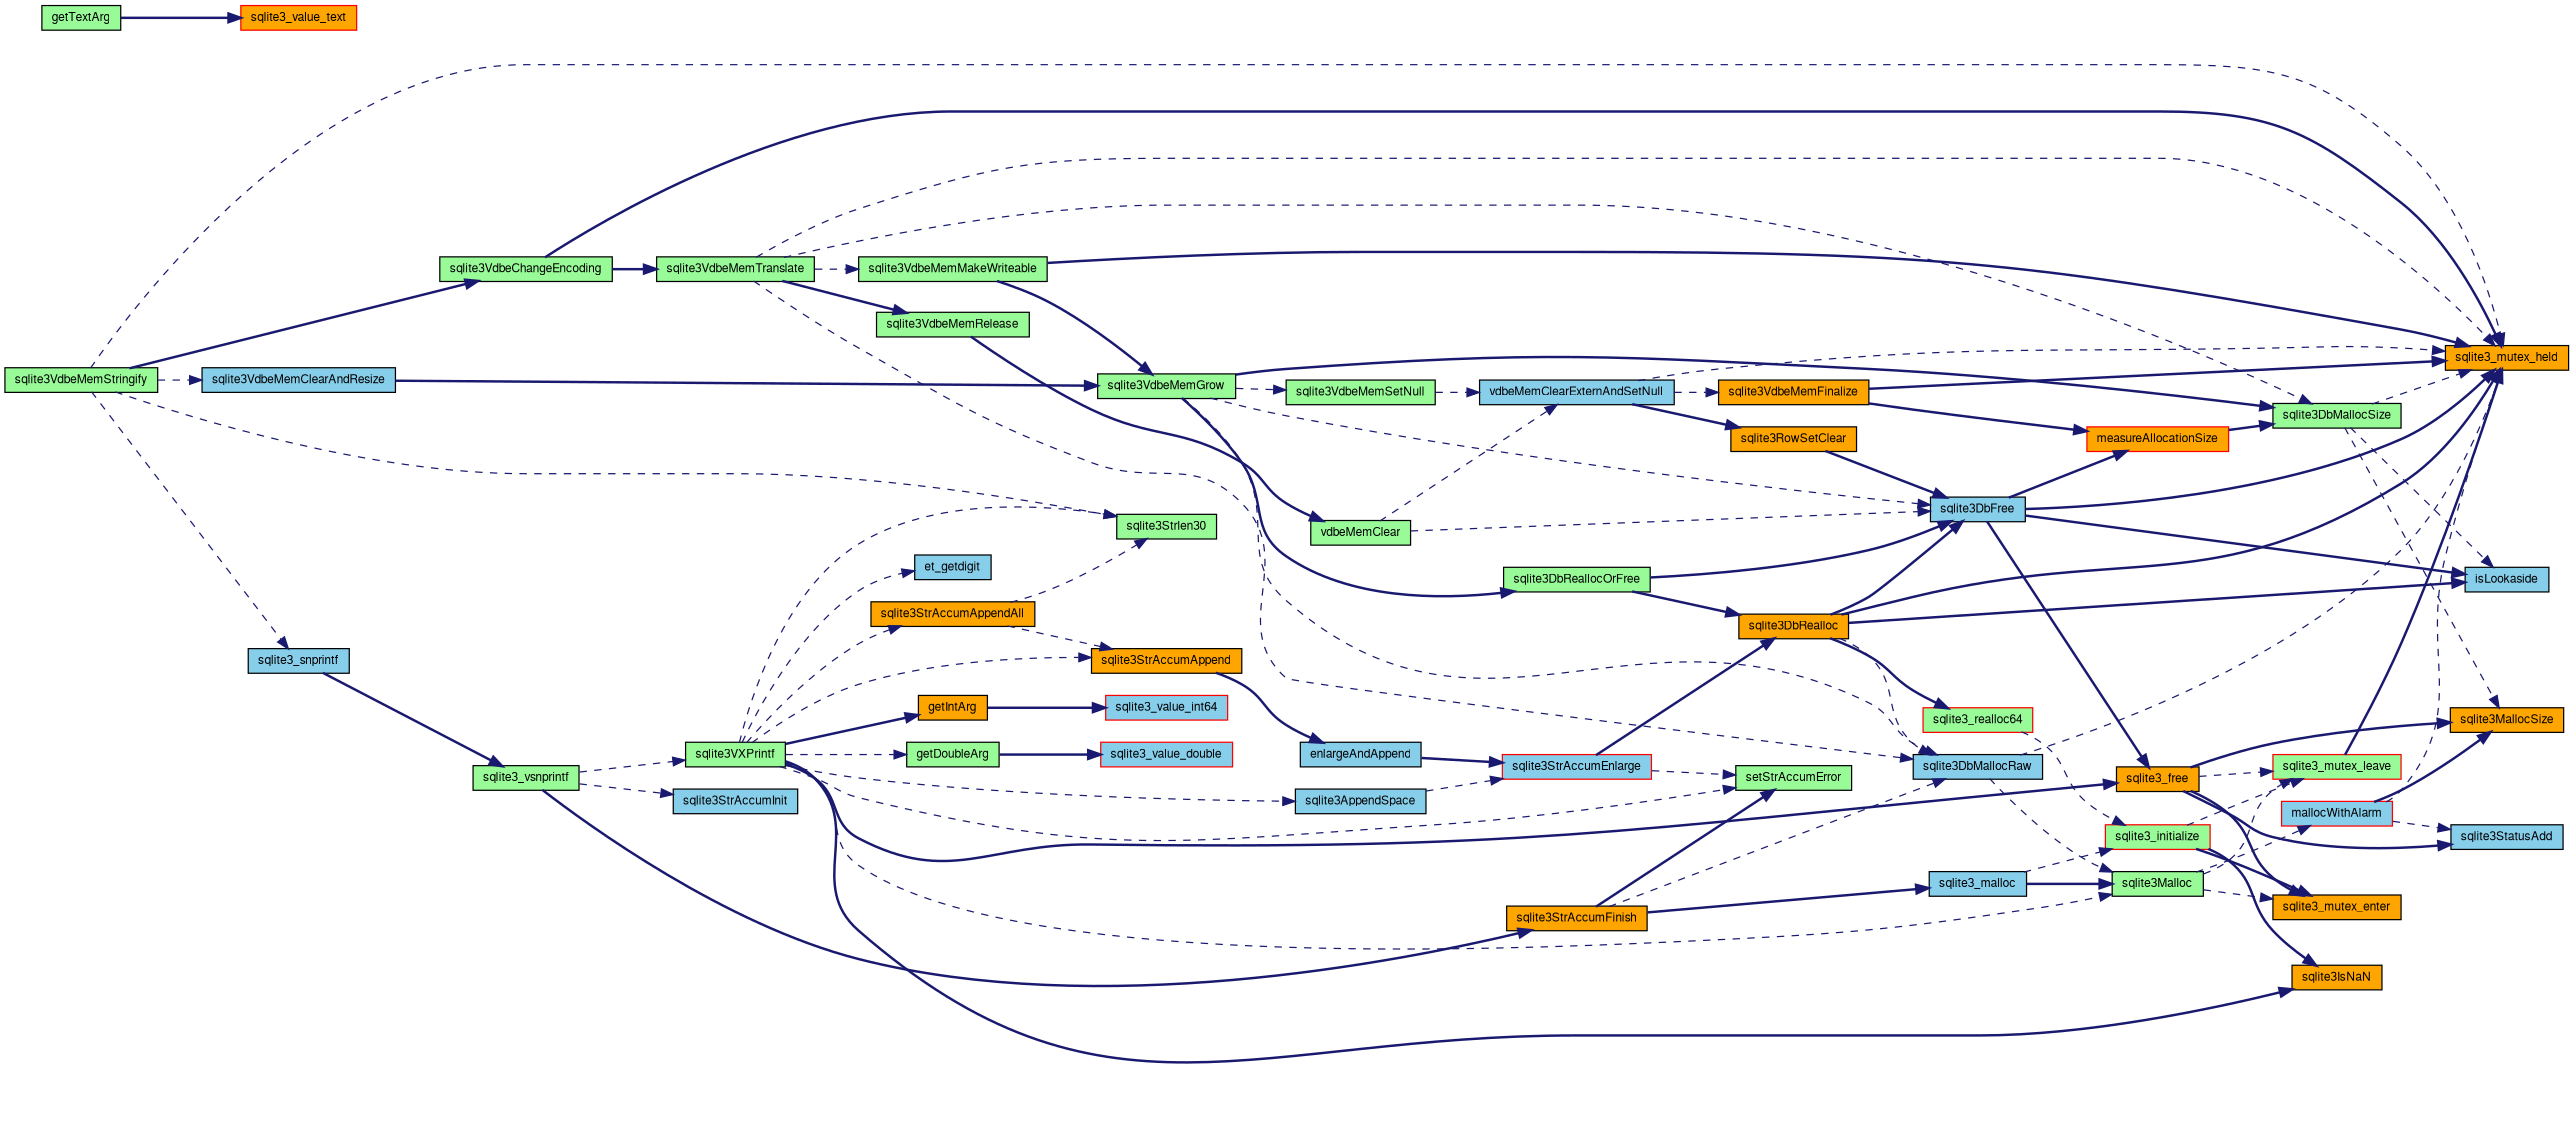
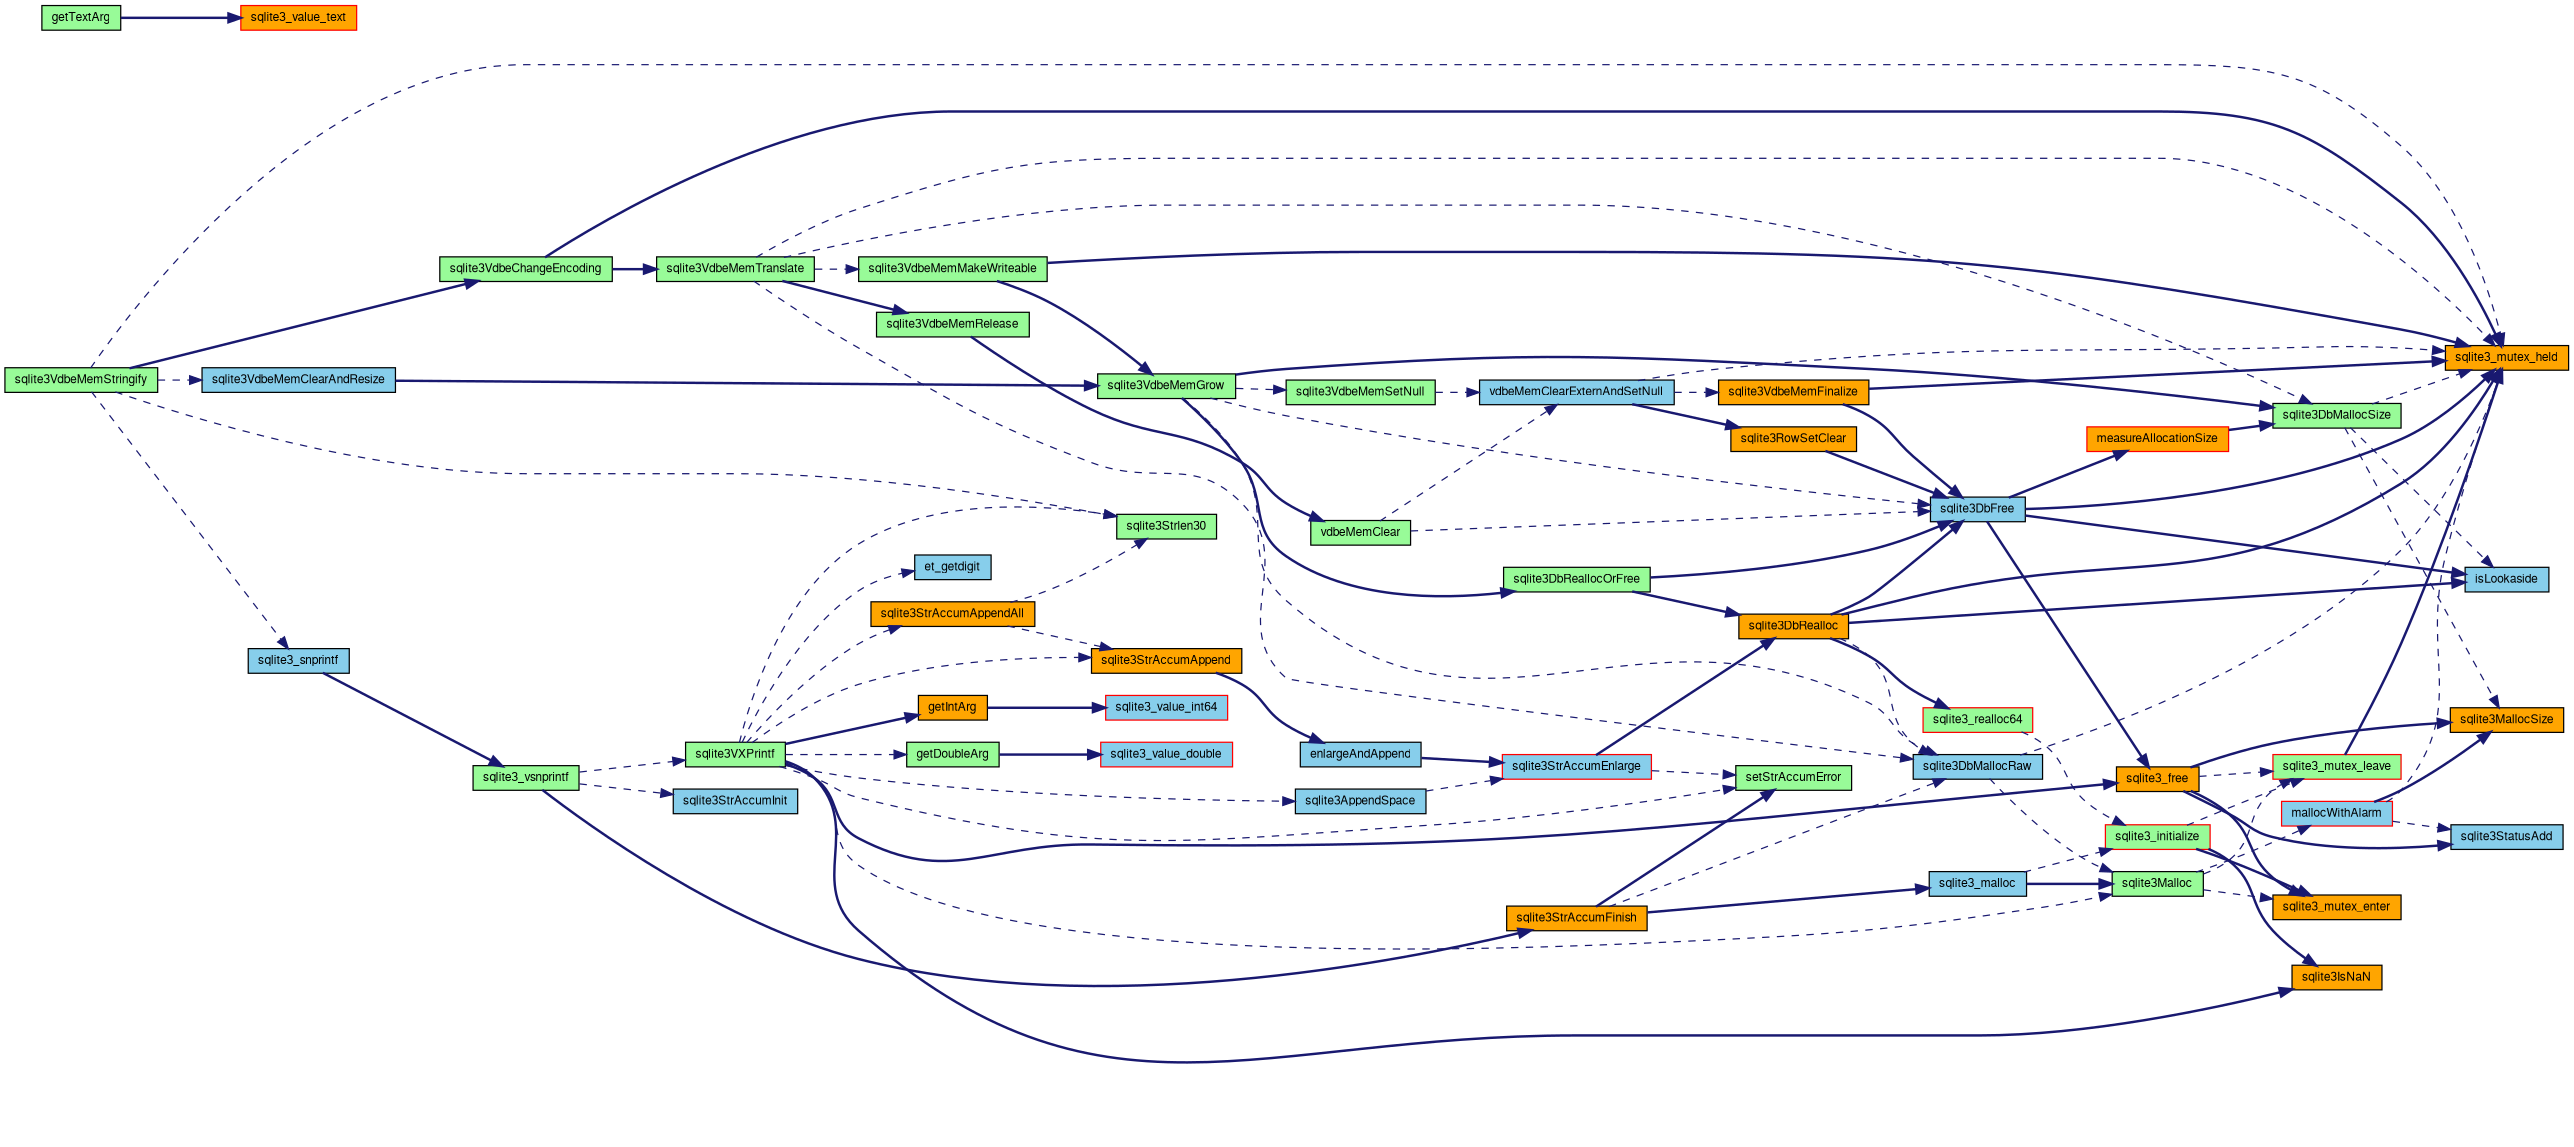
(1972, 417) -> (1900, 443)
